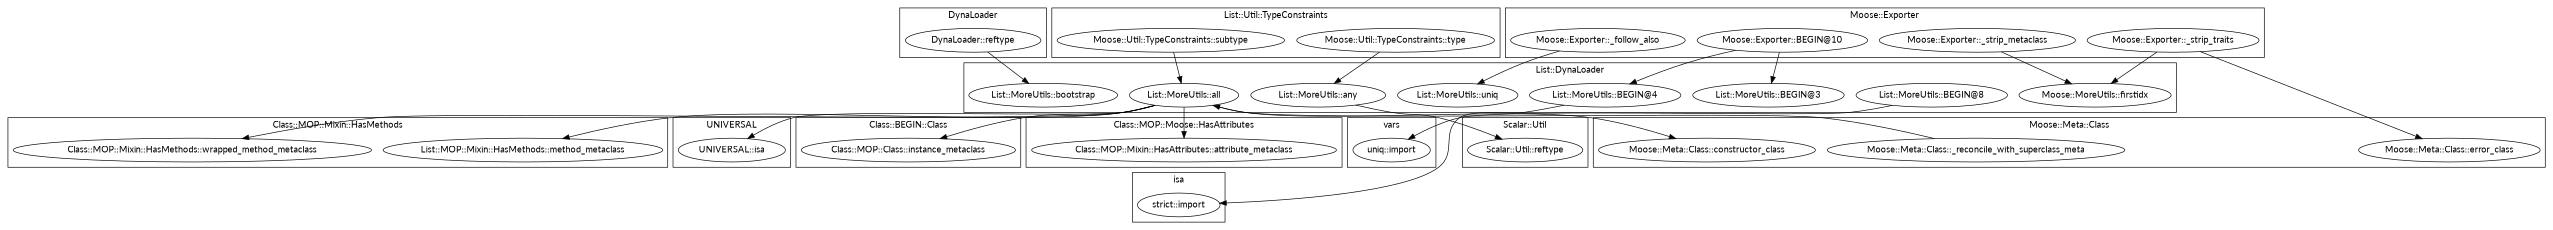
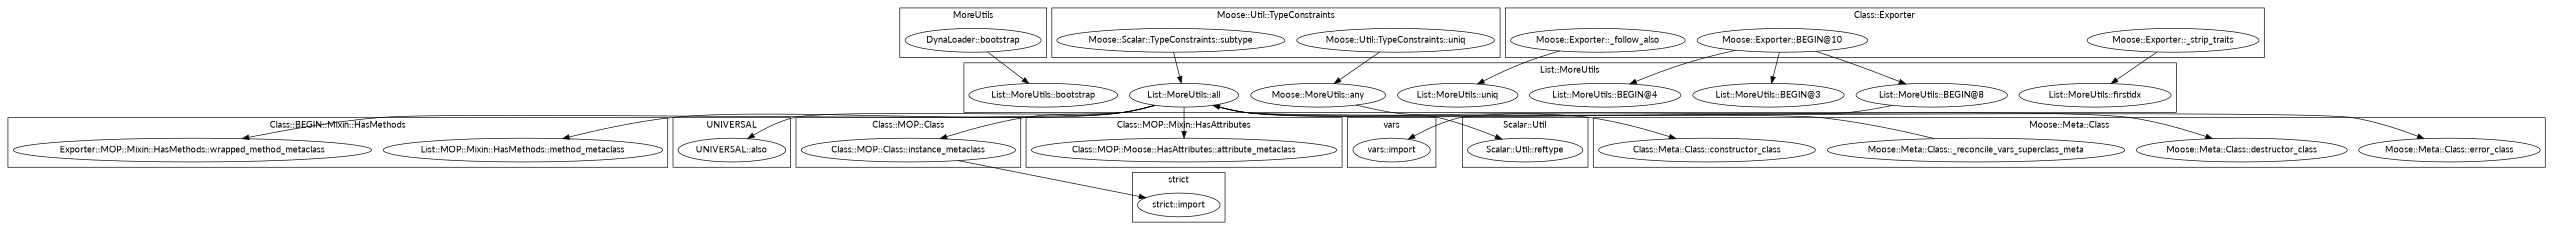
(973, 16) -> (973, 16)
(1276, 16) -> (1276, 16)
(1885, 16) -> (1885, 16)
(973, 40) -> (973, 40)
(1171, 40) -> (1171, 40)
(1396, 40) -> (1396, 40)
(1977, 40) -> none
none -> (1862, 67)
(1570, 70) -> (1570, 70)
(2308, 94) -> (1816, 114)
(1318, 95) -> (1318, 95)
(2095, 95) -> (2095, 95)
(338, 125) -> (338, 125)
(908, 125) -> (908, 125)
(1184, 125) -> (1184, 125)
(192, 150) -> (192, 150)
(732, 150) -> (732, 150)
(1184, 150) -> (1184, 150)
(1392, 150) -> (1392, 150)
(1707, 150) -> (1707, 150)
(1976, 150) -> (1976, 150)
none -> (2242, 150)
(1414, 179) -> (1049, 179)
(1179, 180) -> (1179, 180)
